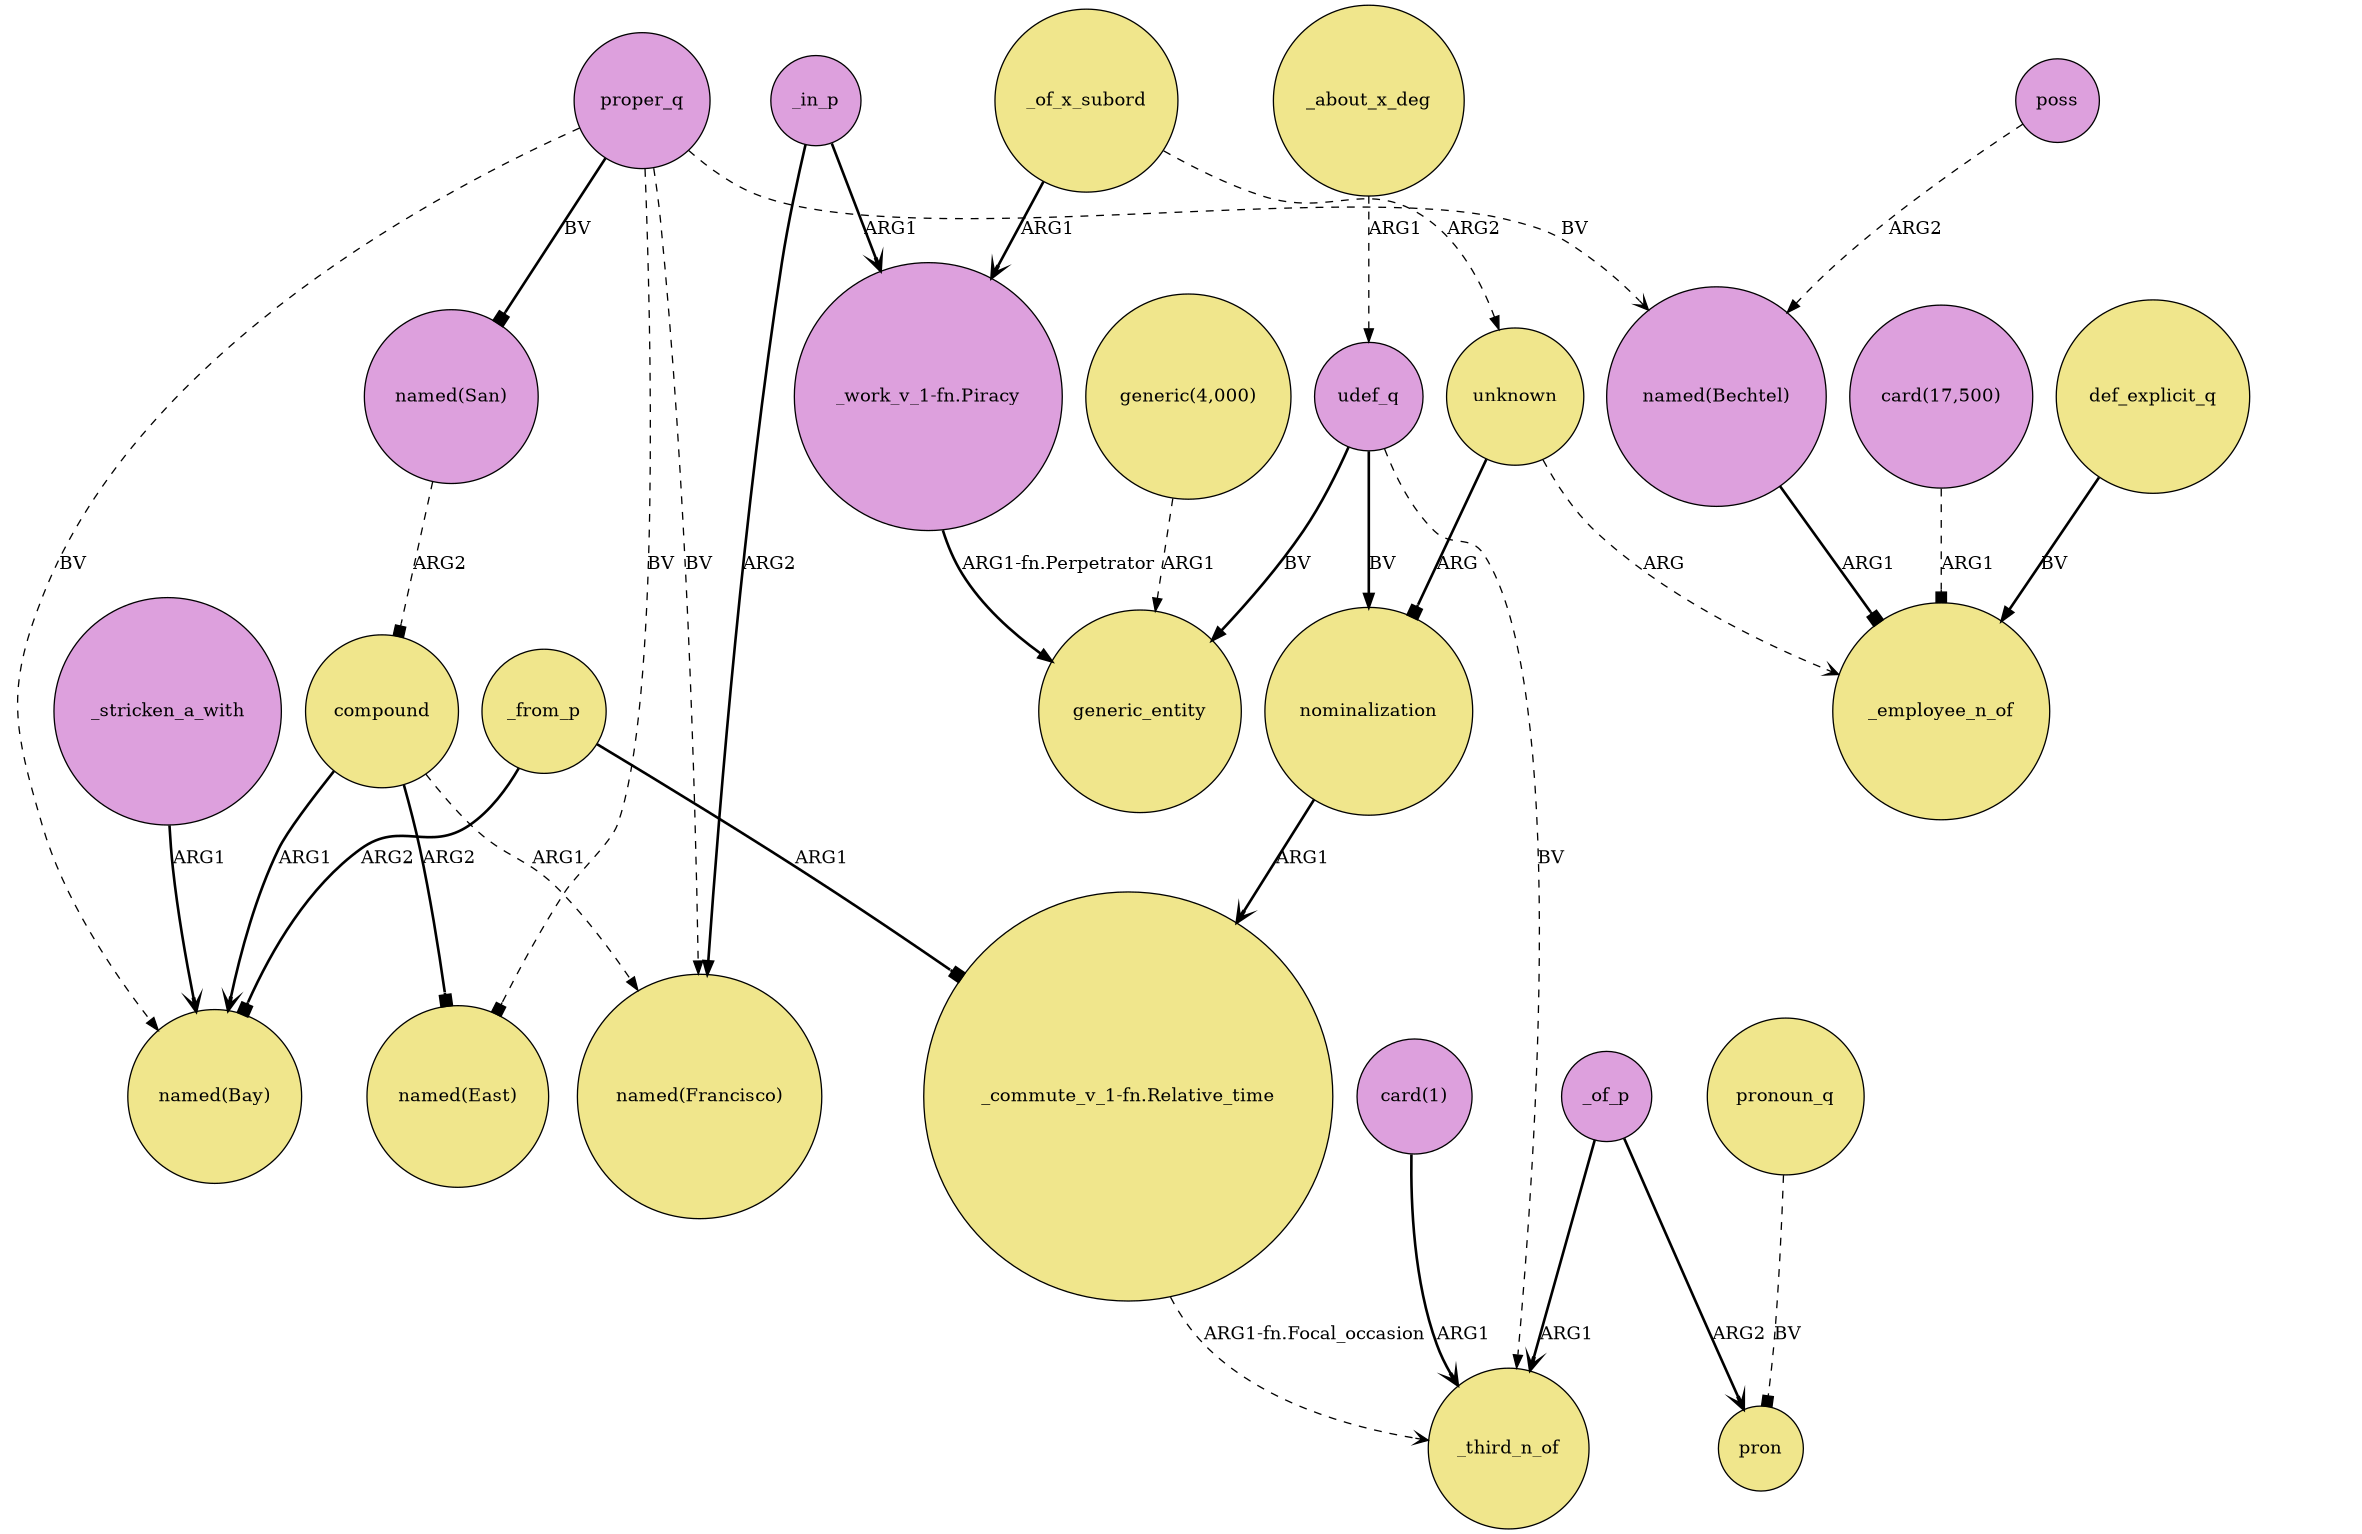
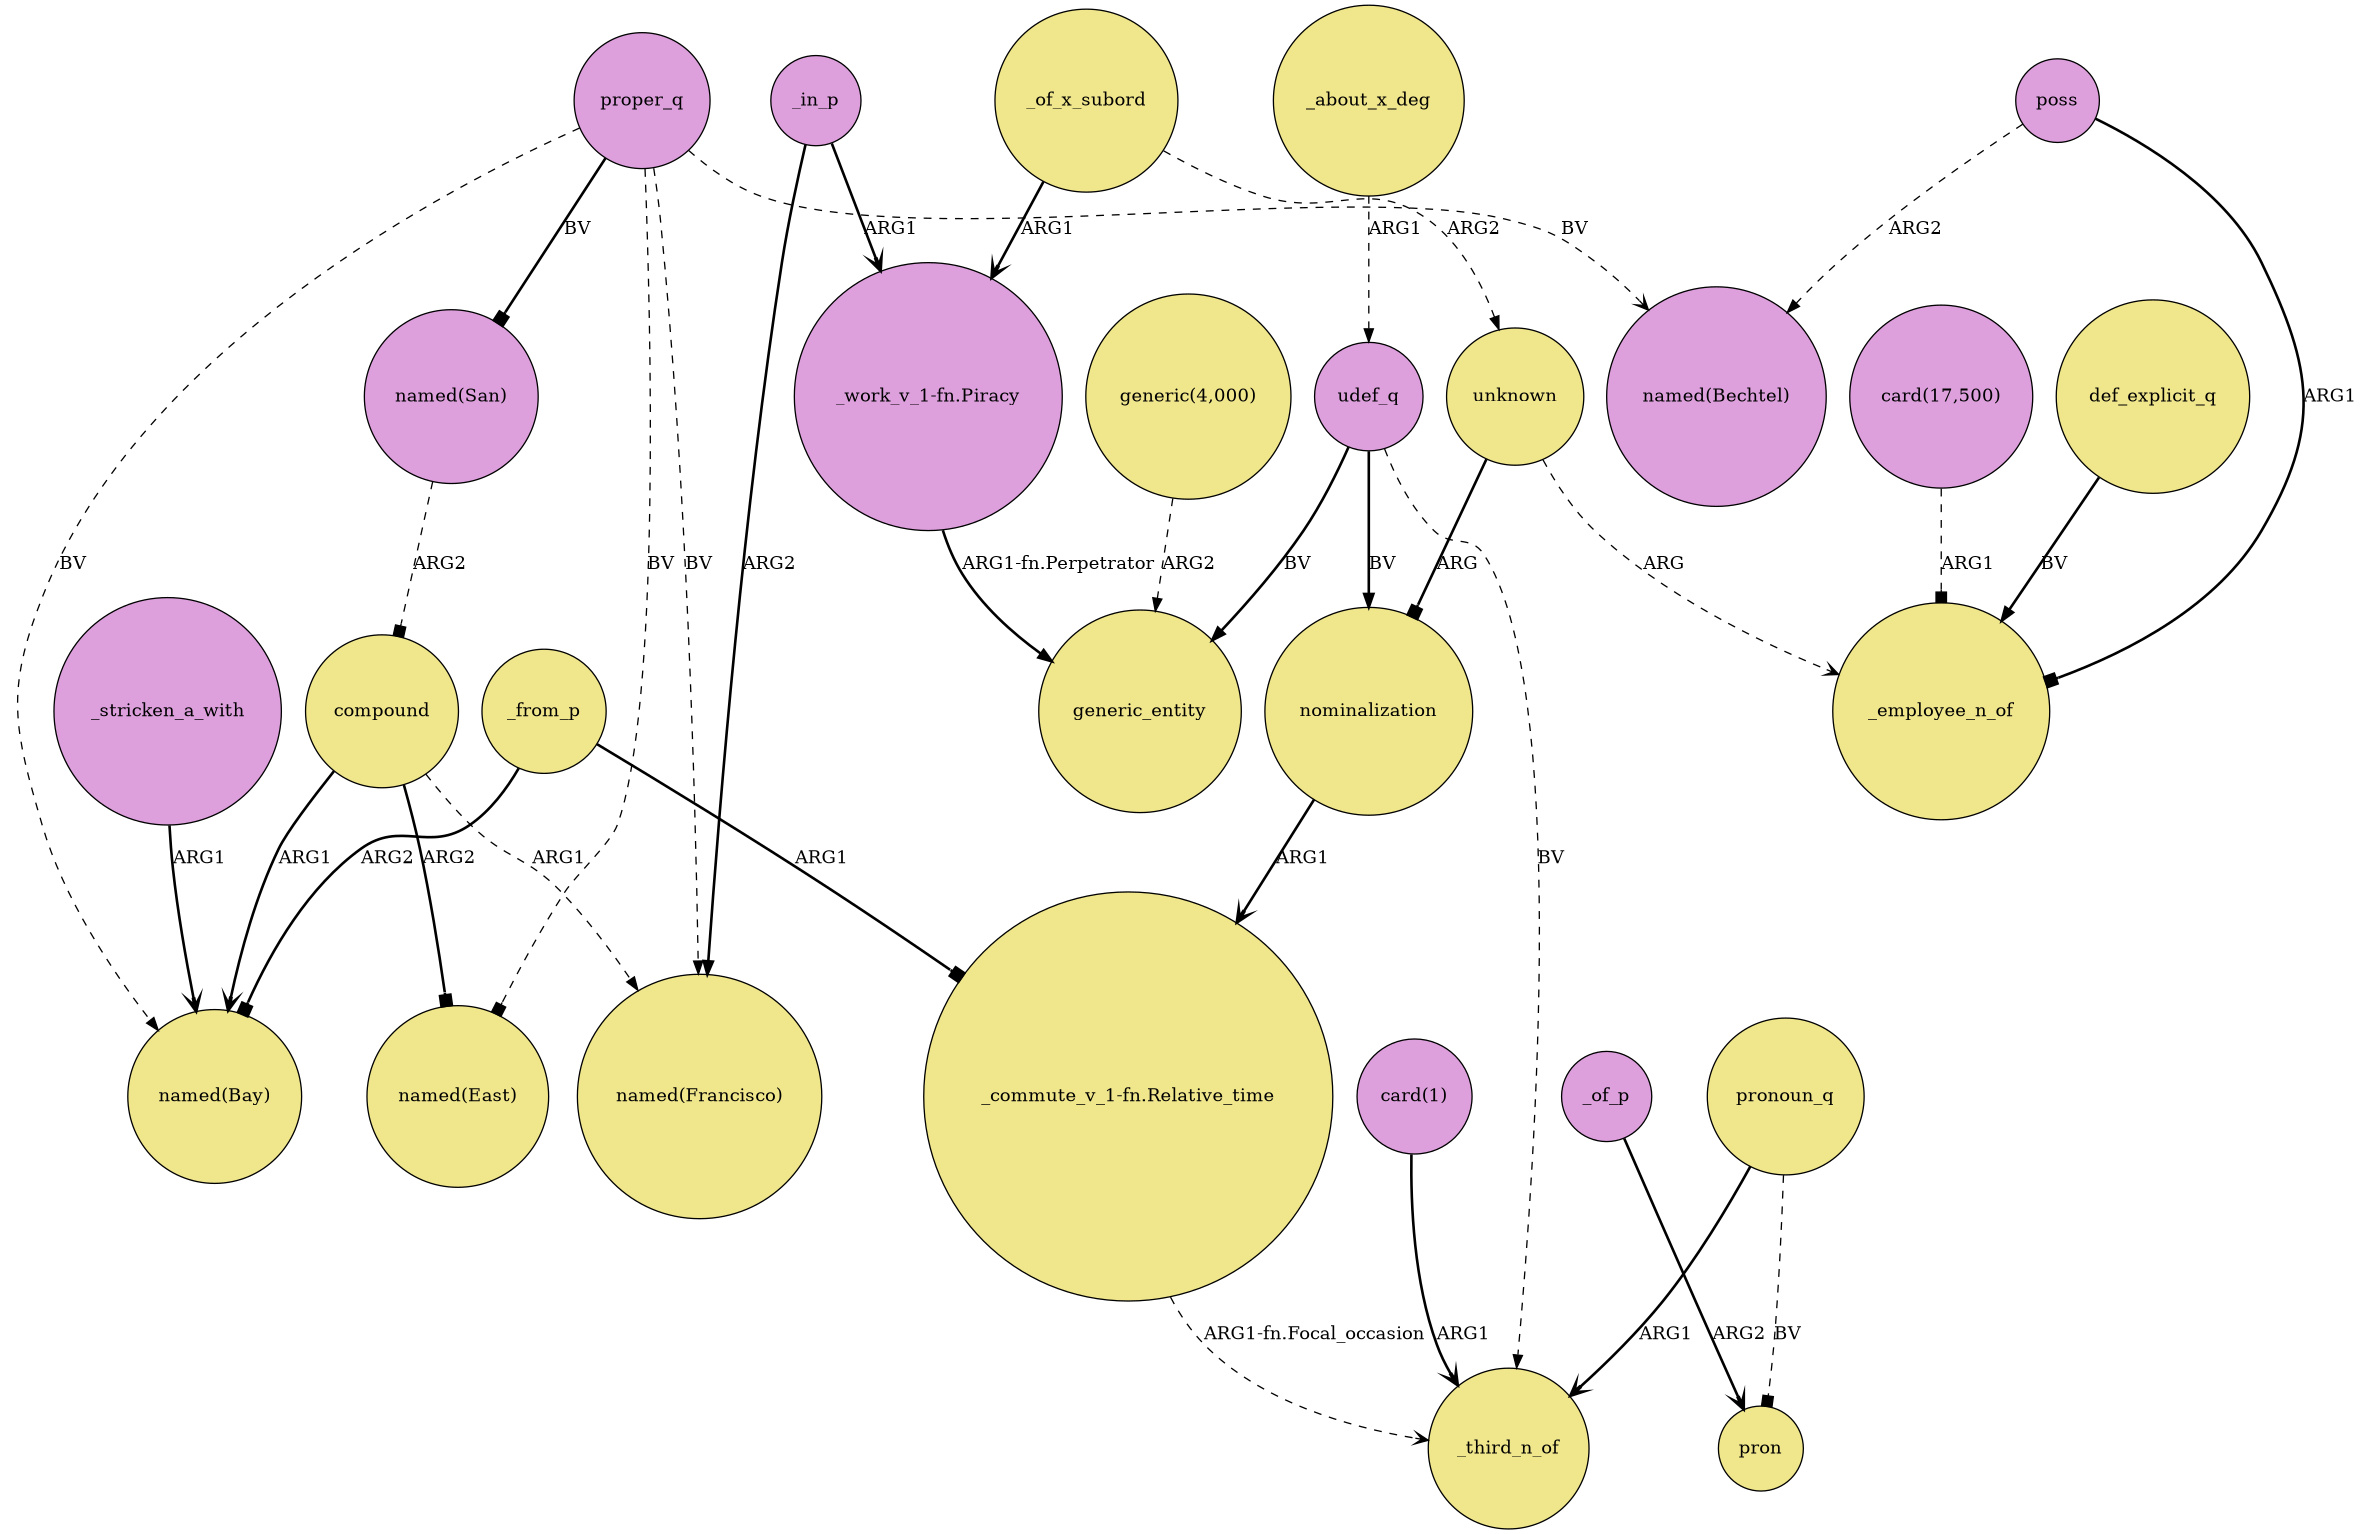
(1825, 549) -> (2303, 413)
(1189, 564) -> (1189, 564)
(1564, 1249) -> (1676, 1285)
